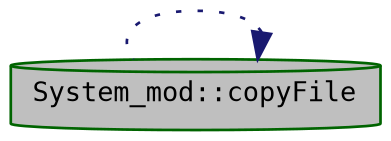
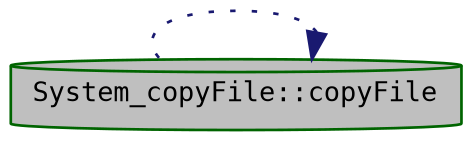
(196, 95) -> (236, 95)
